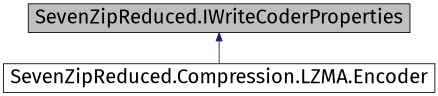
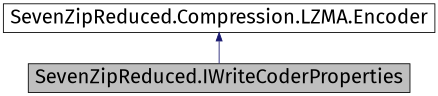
(219, 52) -> (219, 52)
